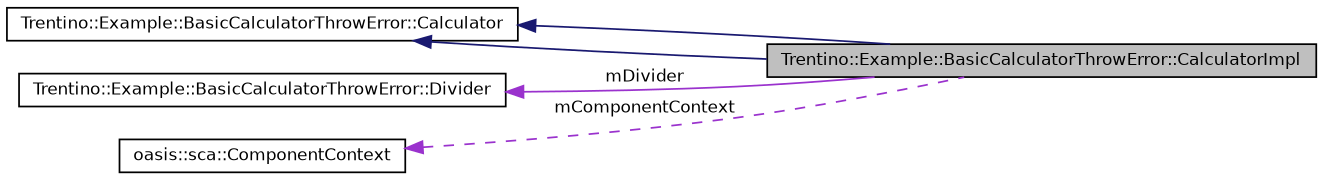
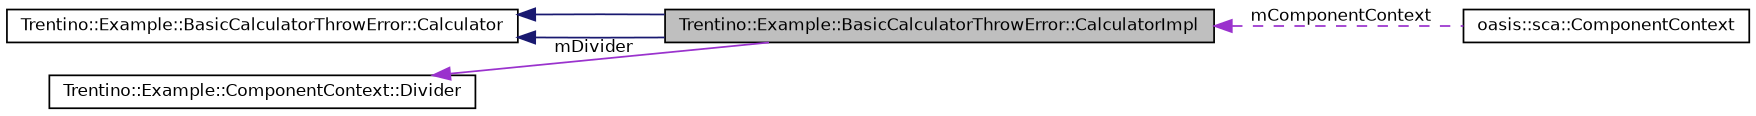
(262, 90) -> (262, 92)
(695, 123) -> (1348, 26)
